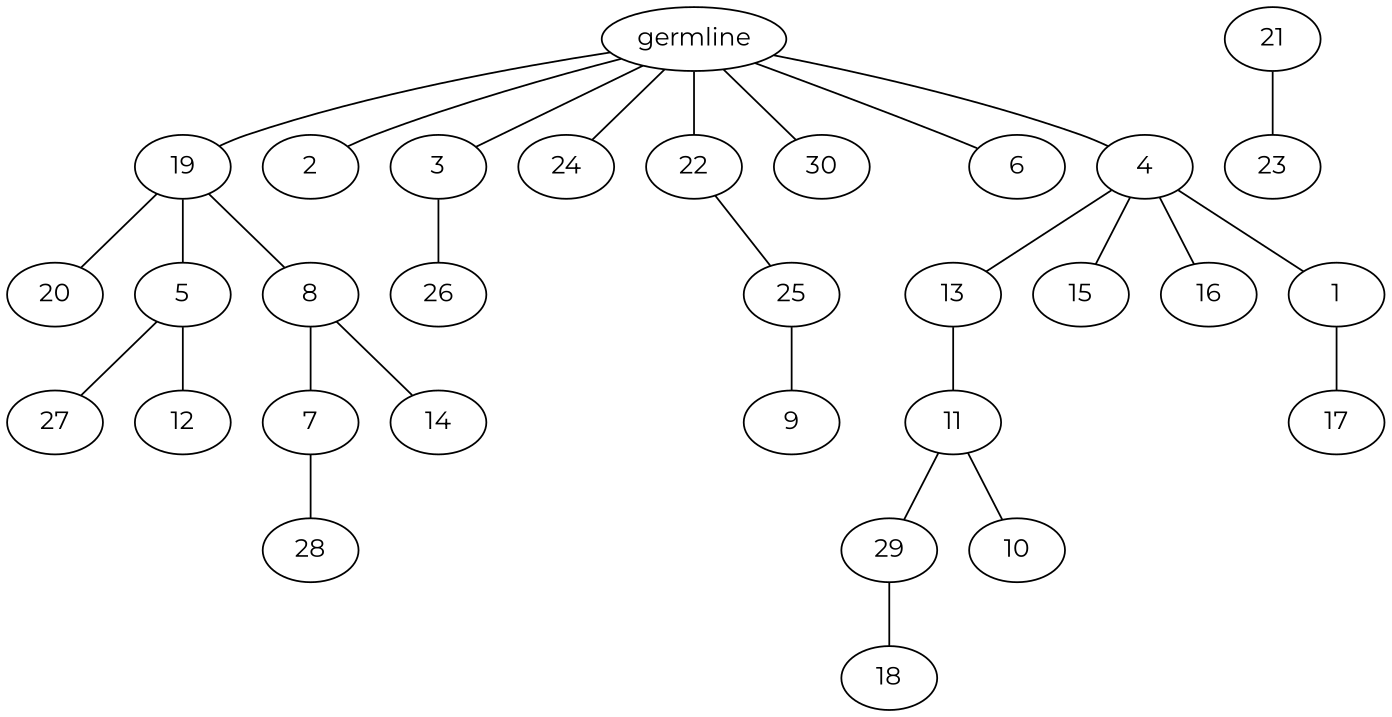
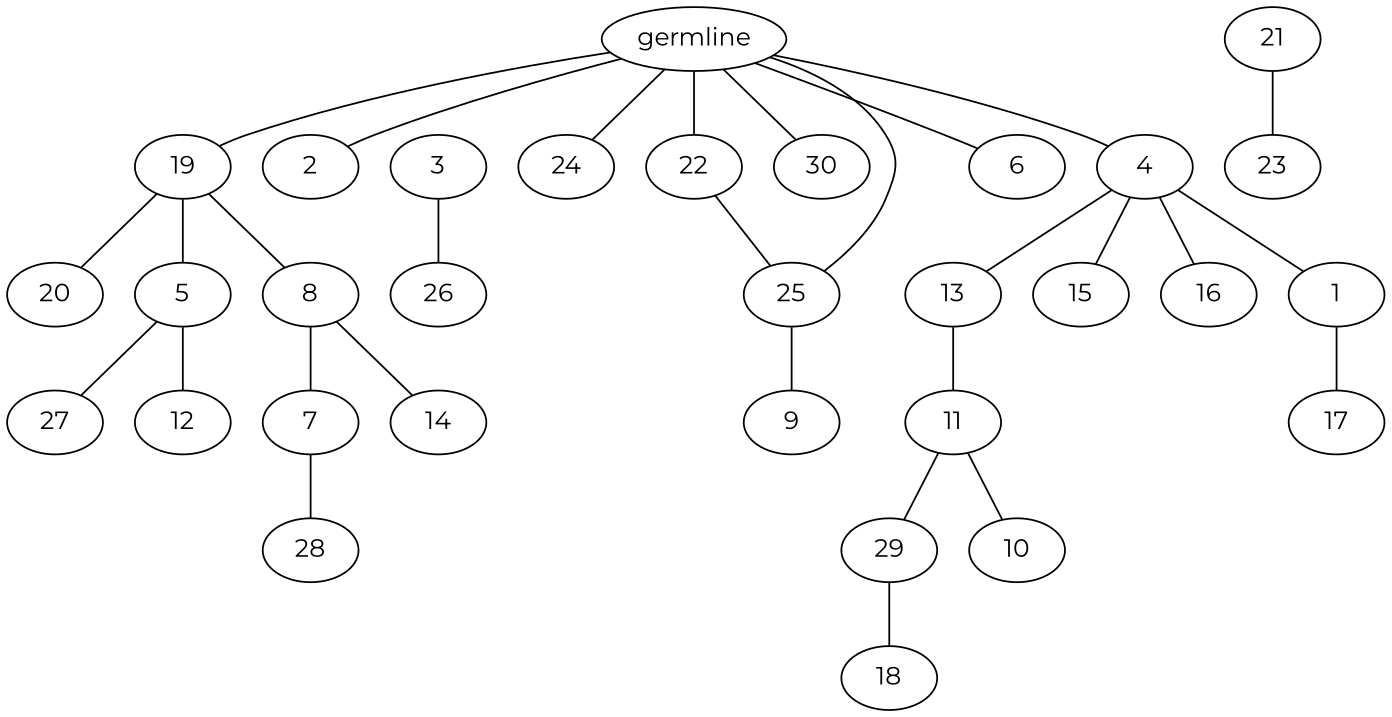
(560, 106) -> (891, 144)
